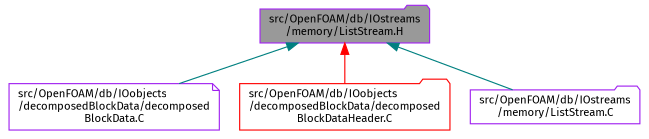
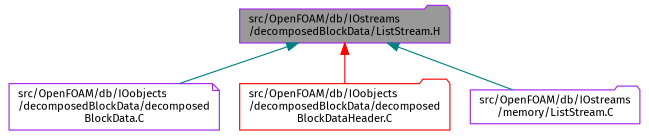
(345, 26) -> (345, 26)
